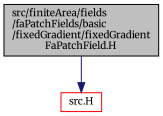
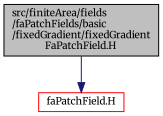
(81, 102) -> (81, 102)
